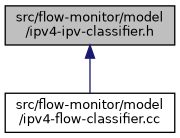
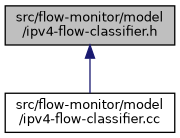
(90, 25) -> (90, 25)
